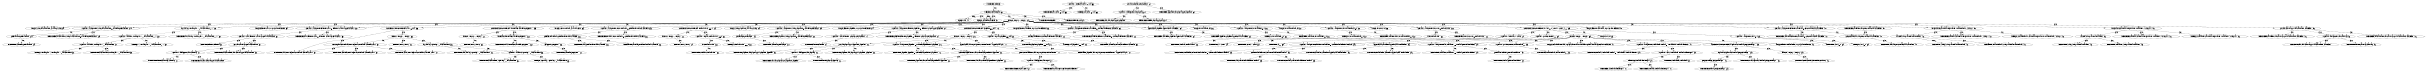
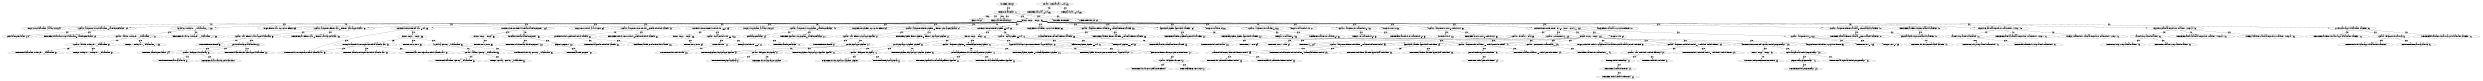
(22, 40) -> (201, 49)
none -> (859, 40)
(1647, 65) -> (1618, 73)
